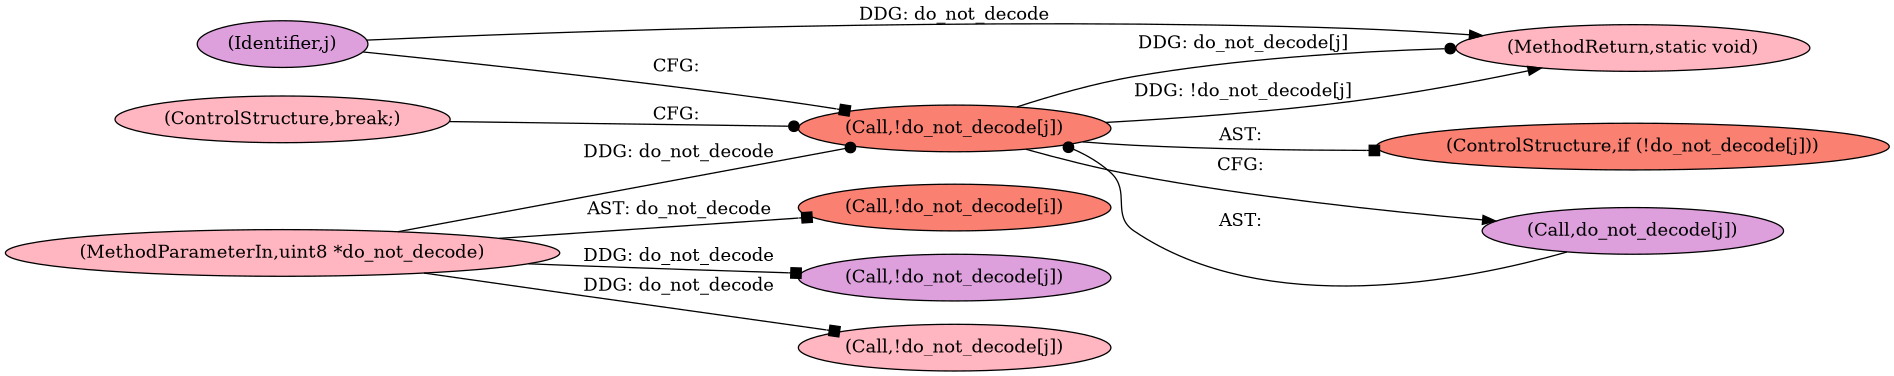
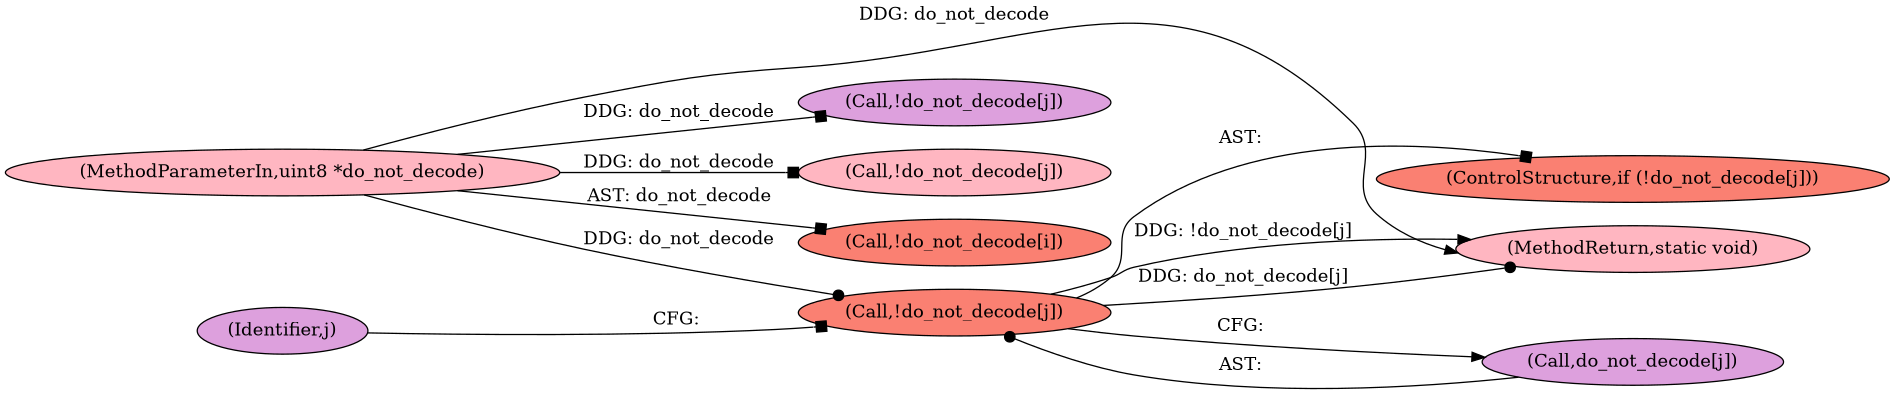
(918, 25) -> (956, 46)
(283, 119) -> none
